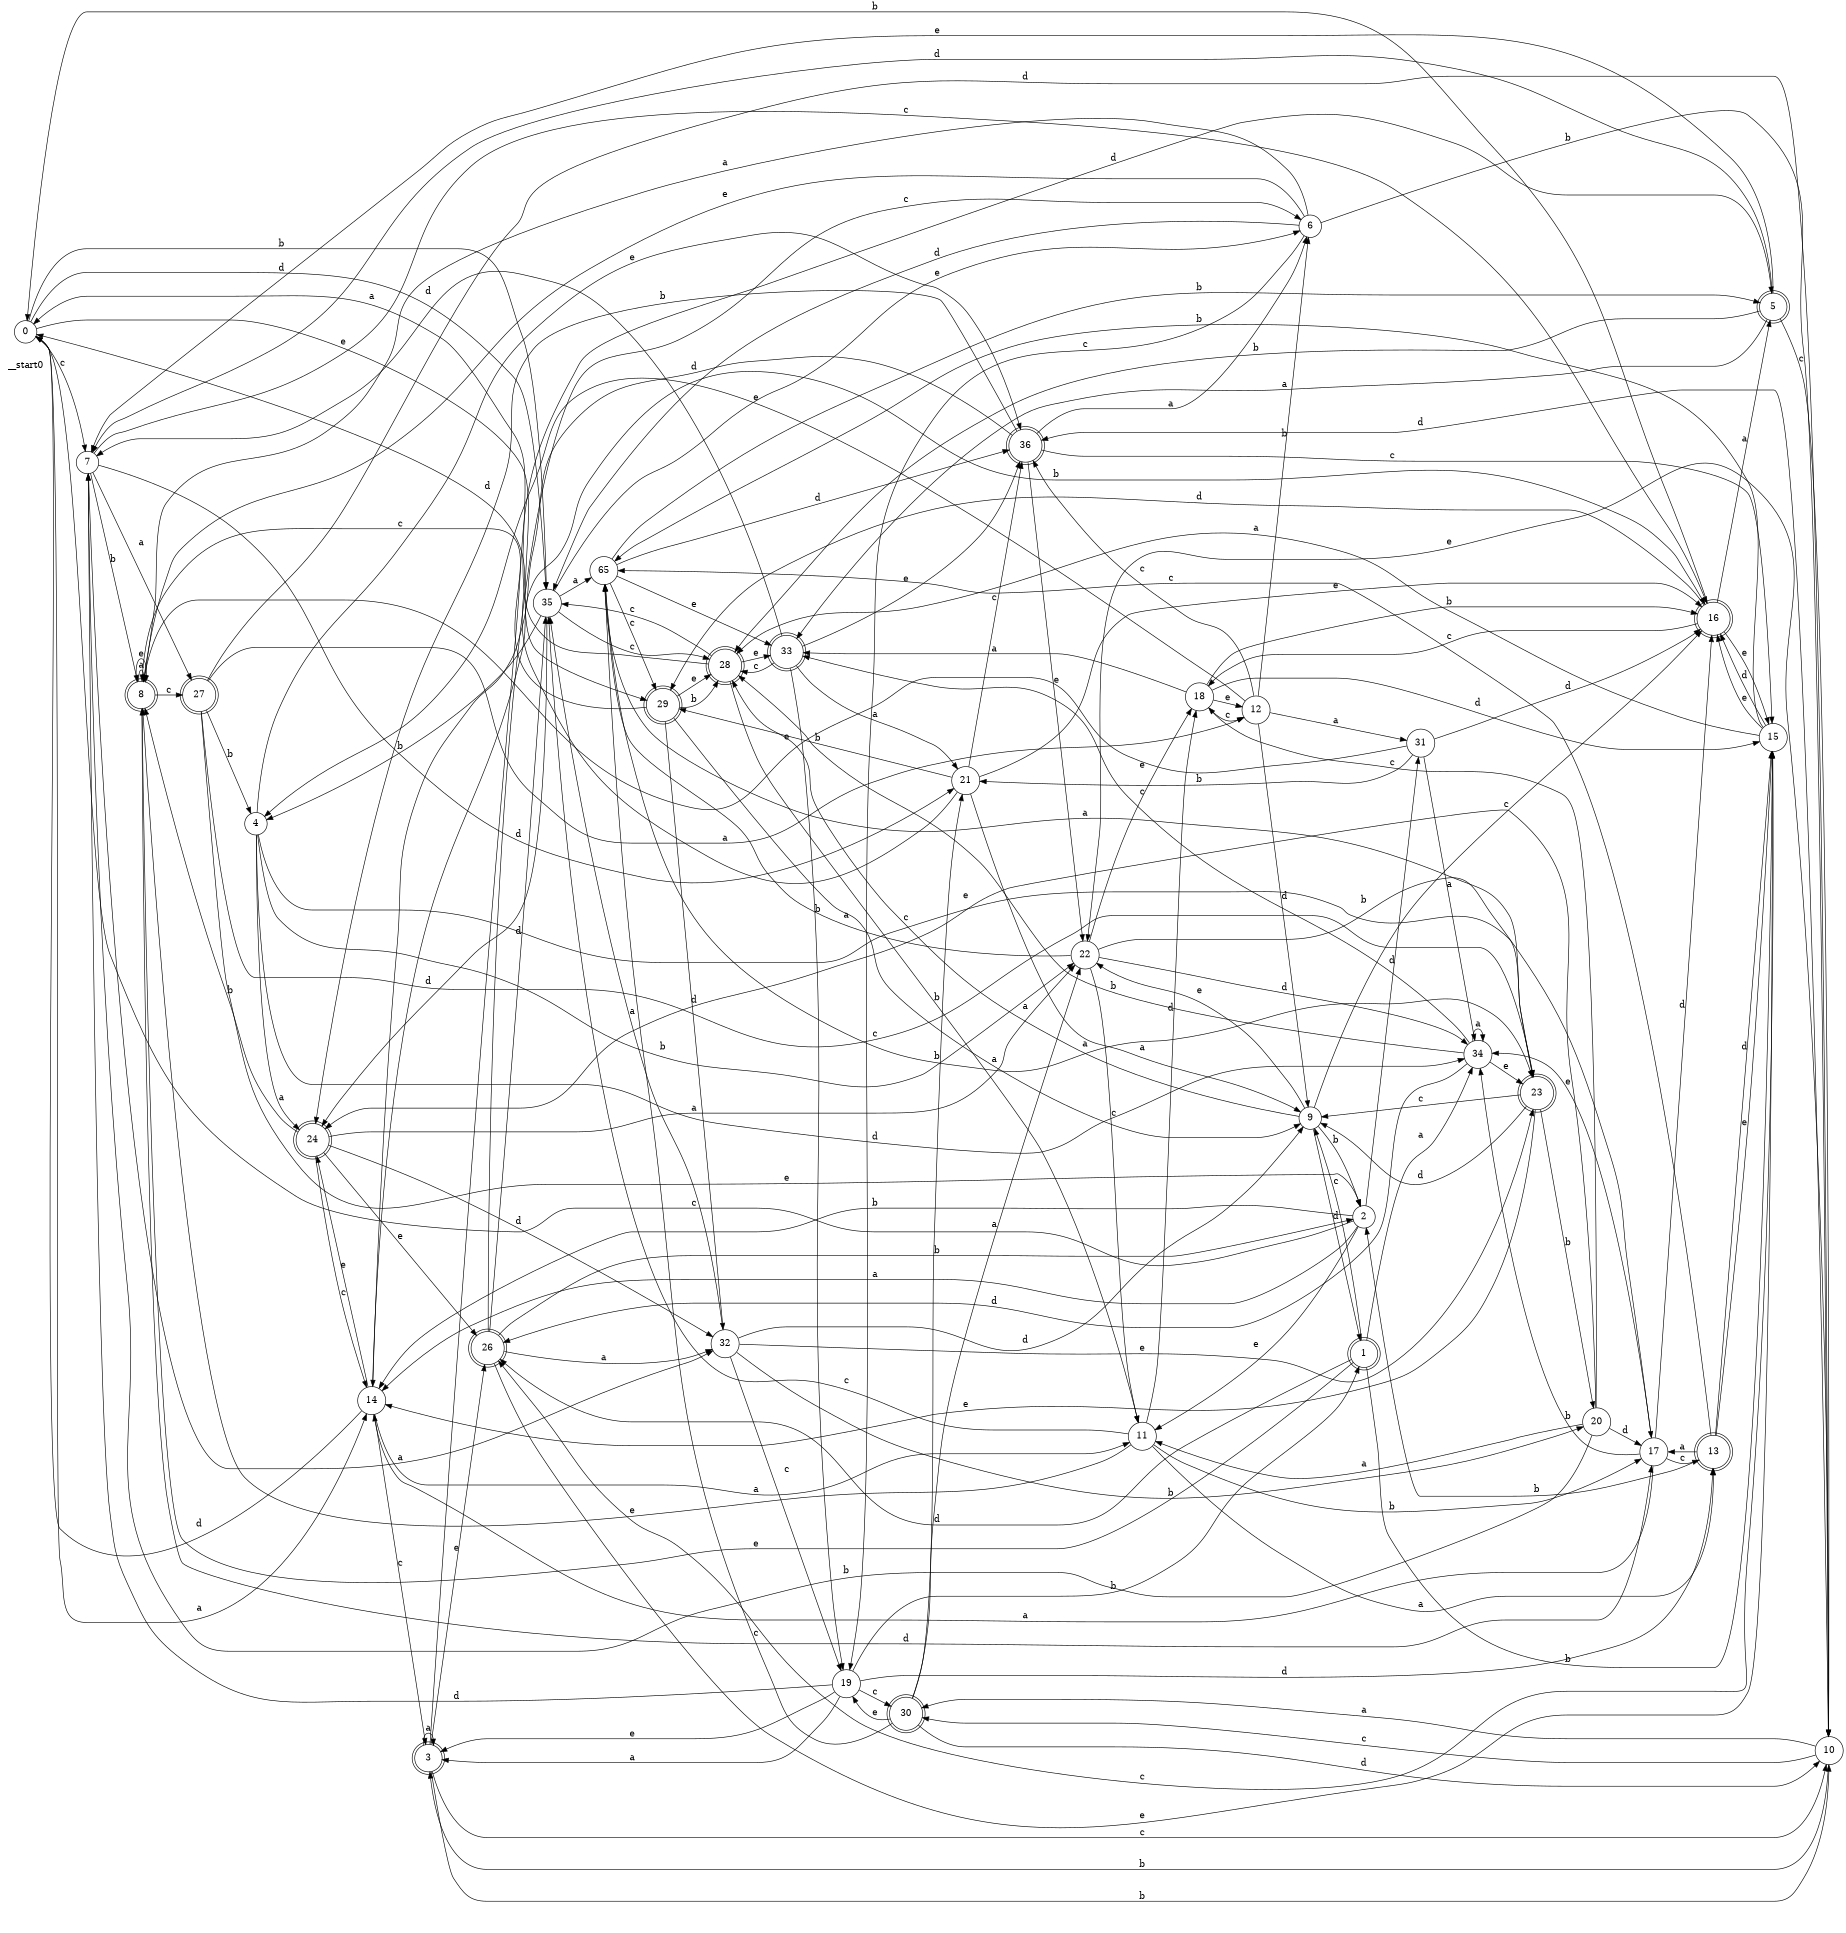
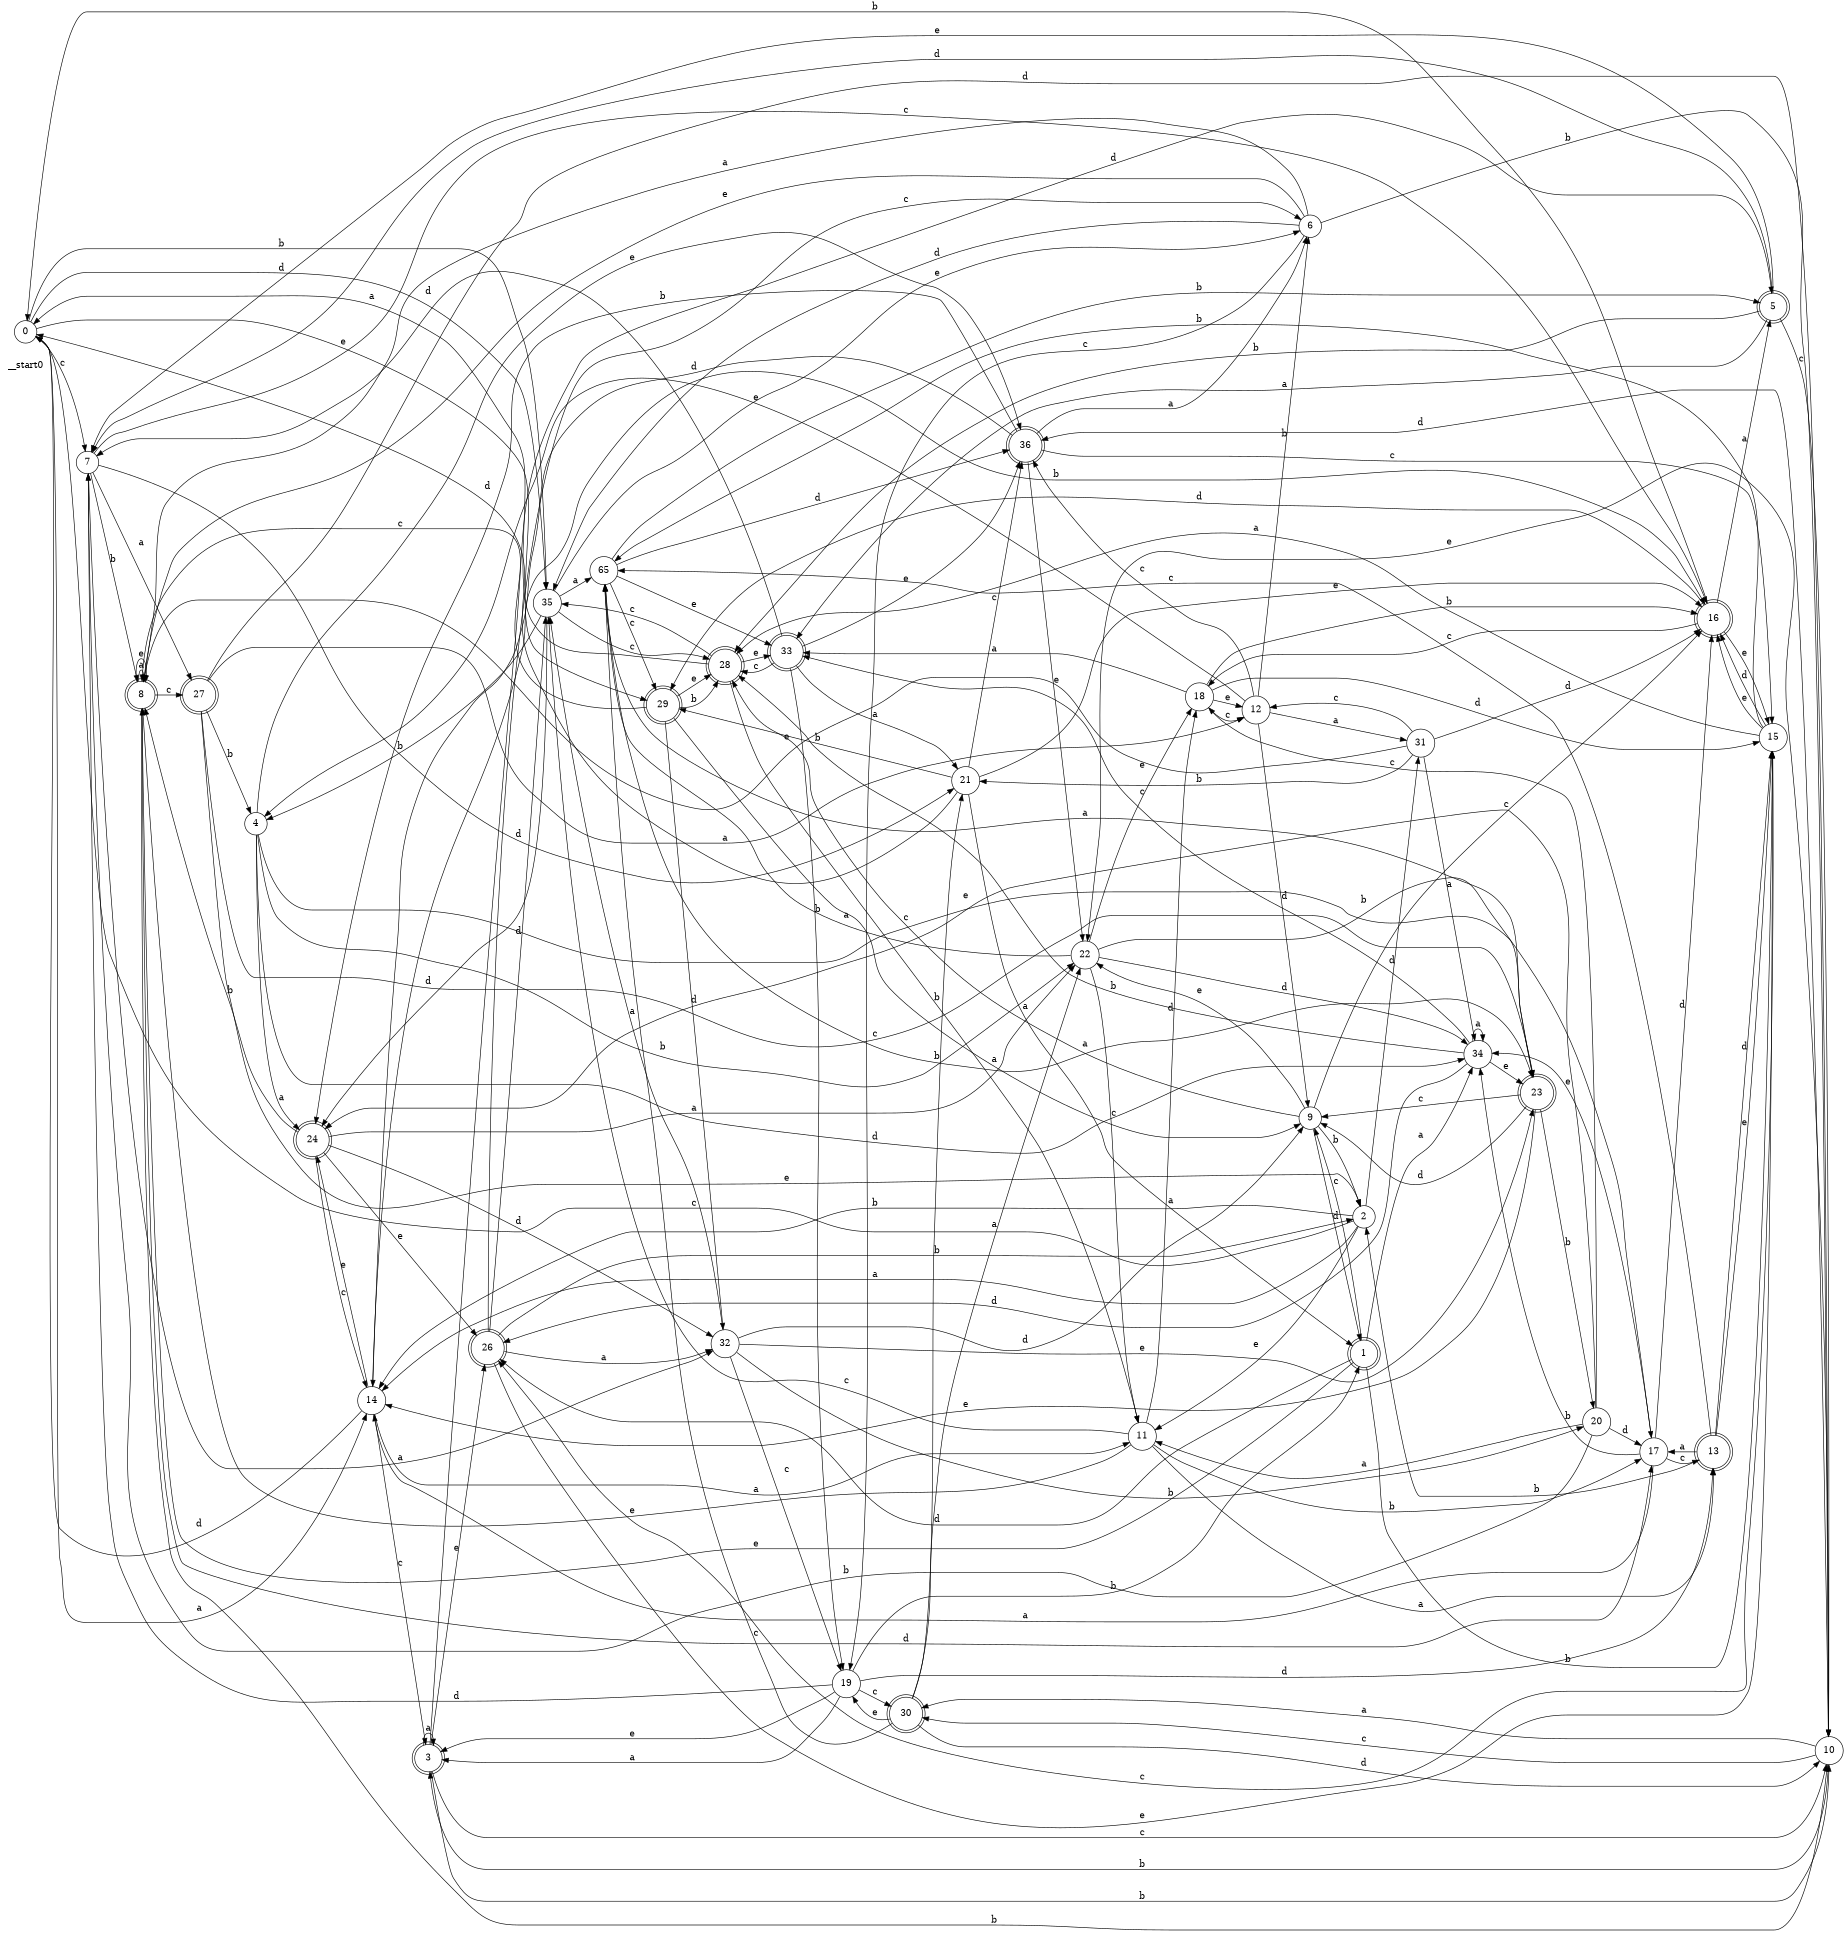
none -> (1348, 705)
(1059, 1012) -> (1082, 1099)
none -> (550, 1925)
